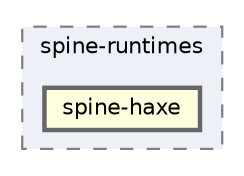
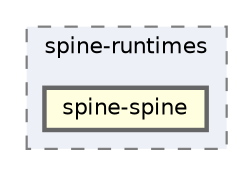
(122, 109) -> (126, 109)
